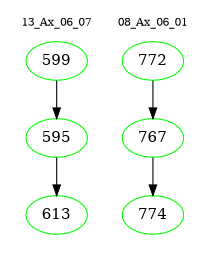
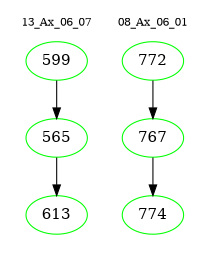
(57, 138) -> (57, 138)
